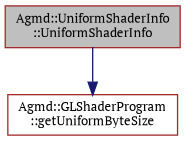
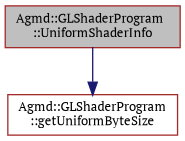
(93, 27) -> (93, 27)
